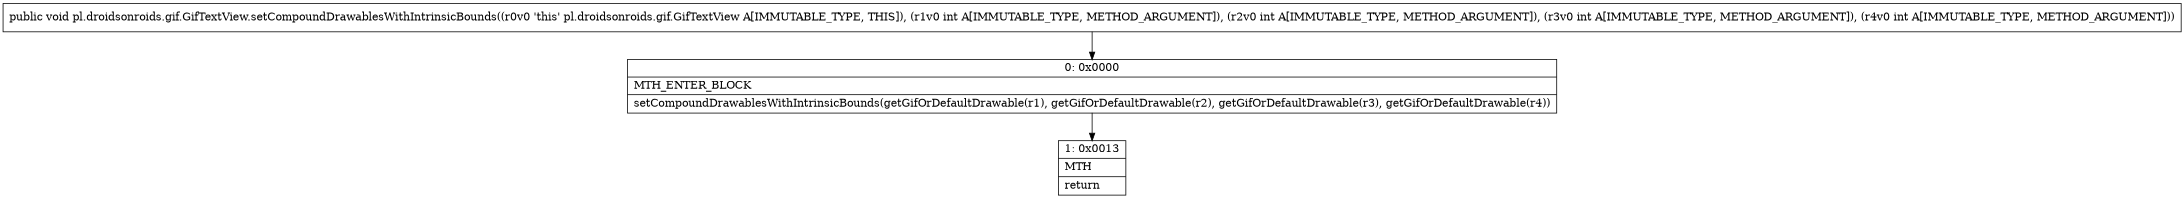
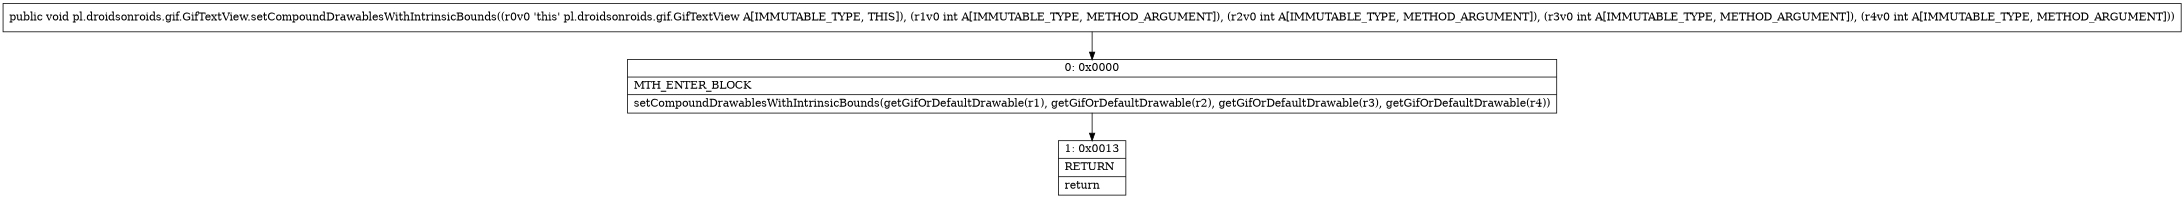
(1078, 167) -> (1089, 167)
